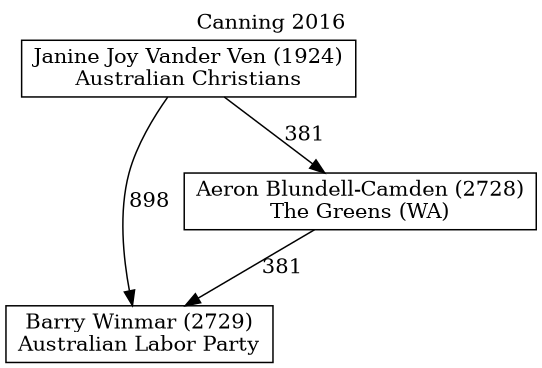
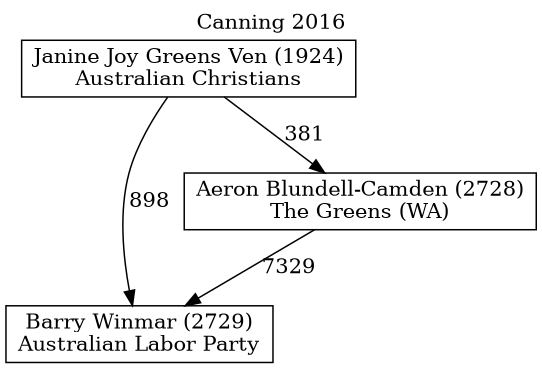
(189, 69) -> (189, 69)
(283, 268) -> (289, 268)
